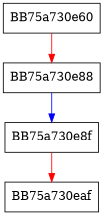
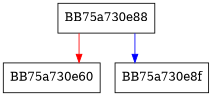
(52, 44) -> (79, 44)
(52, 197) -> none
